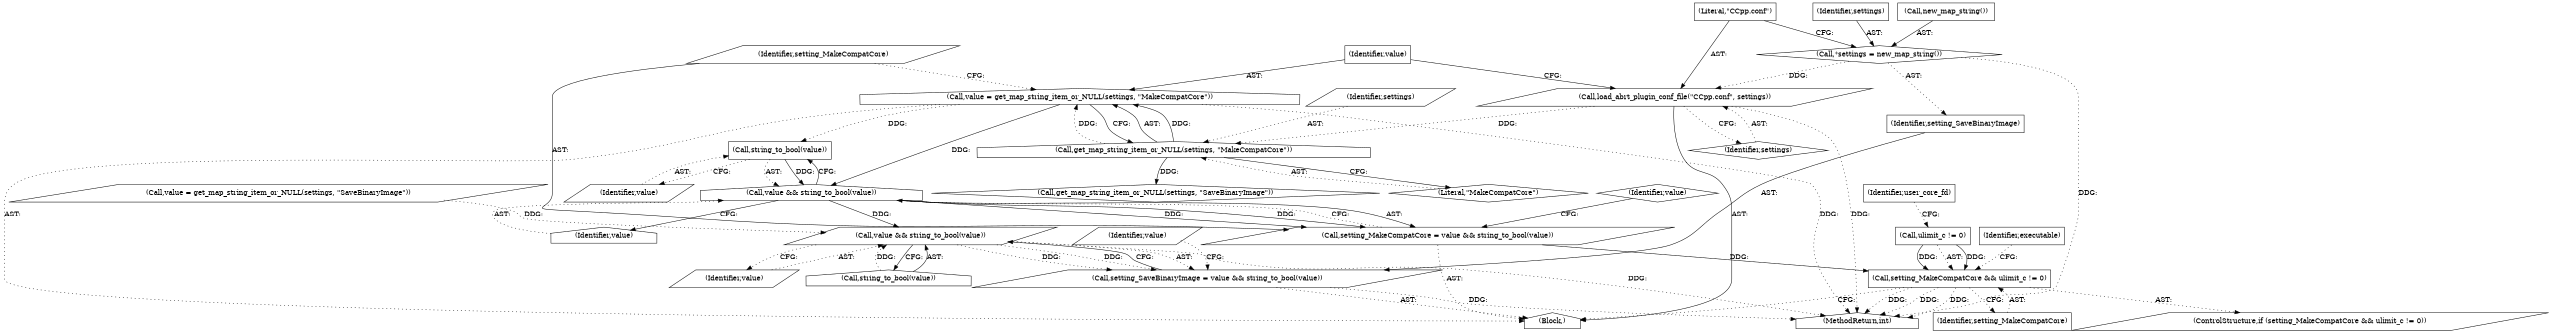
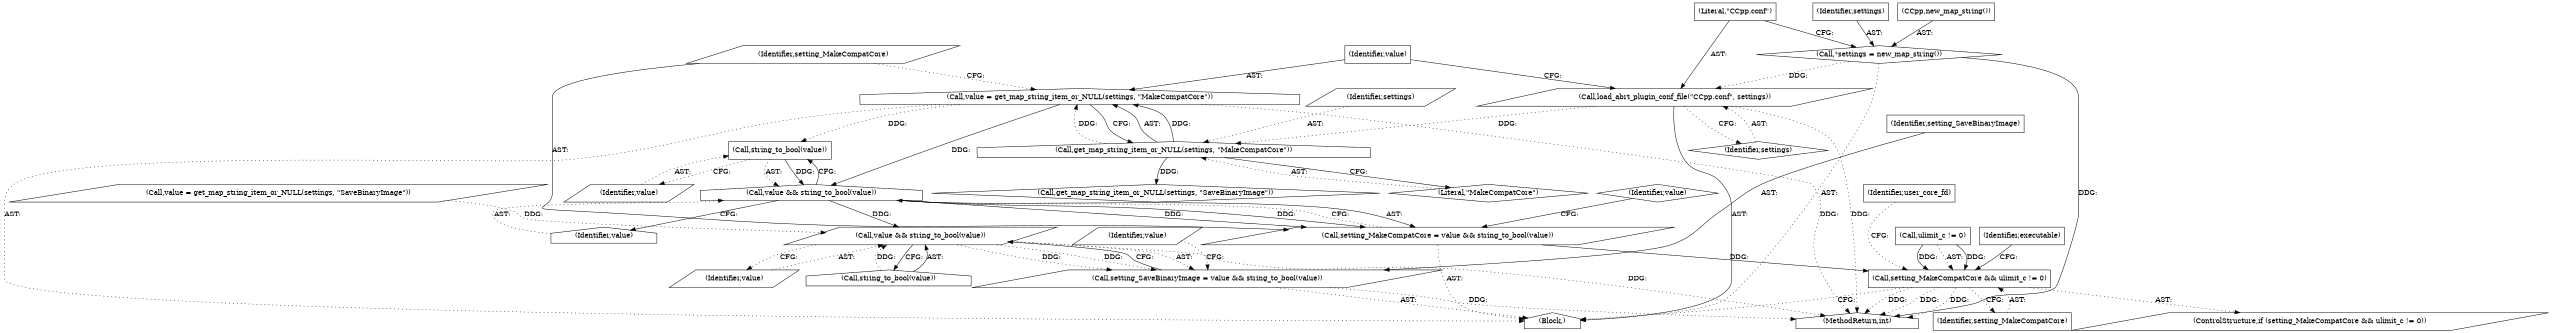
(1946, 12) -> (1946, 12)
(1915, 87) -> (1775, 247)
(2078, 209) -> (2078, 209)
(1920, 212) -> (1868, 238)
(1996, 257) -> (1996, 257)
